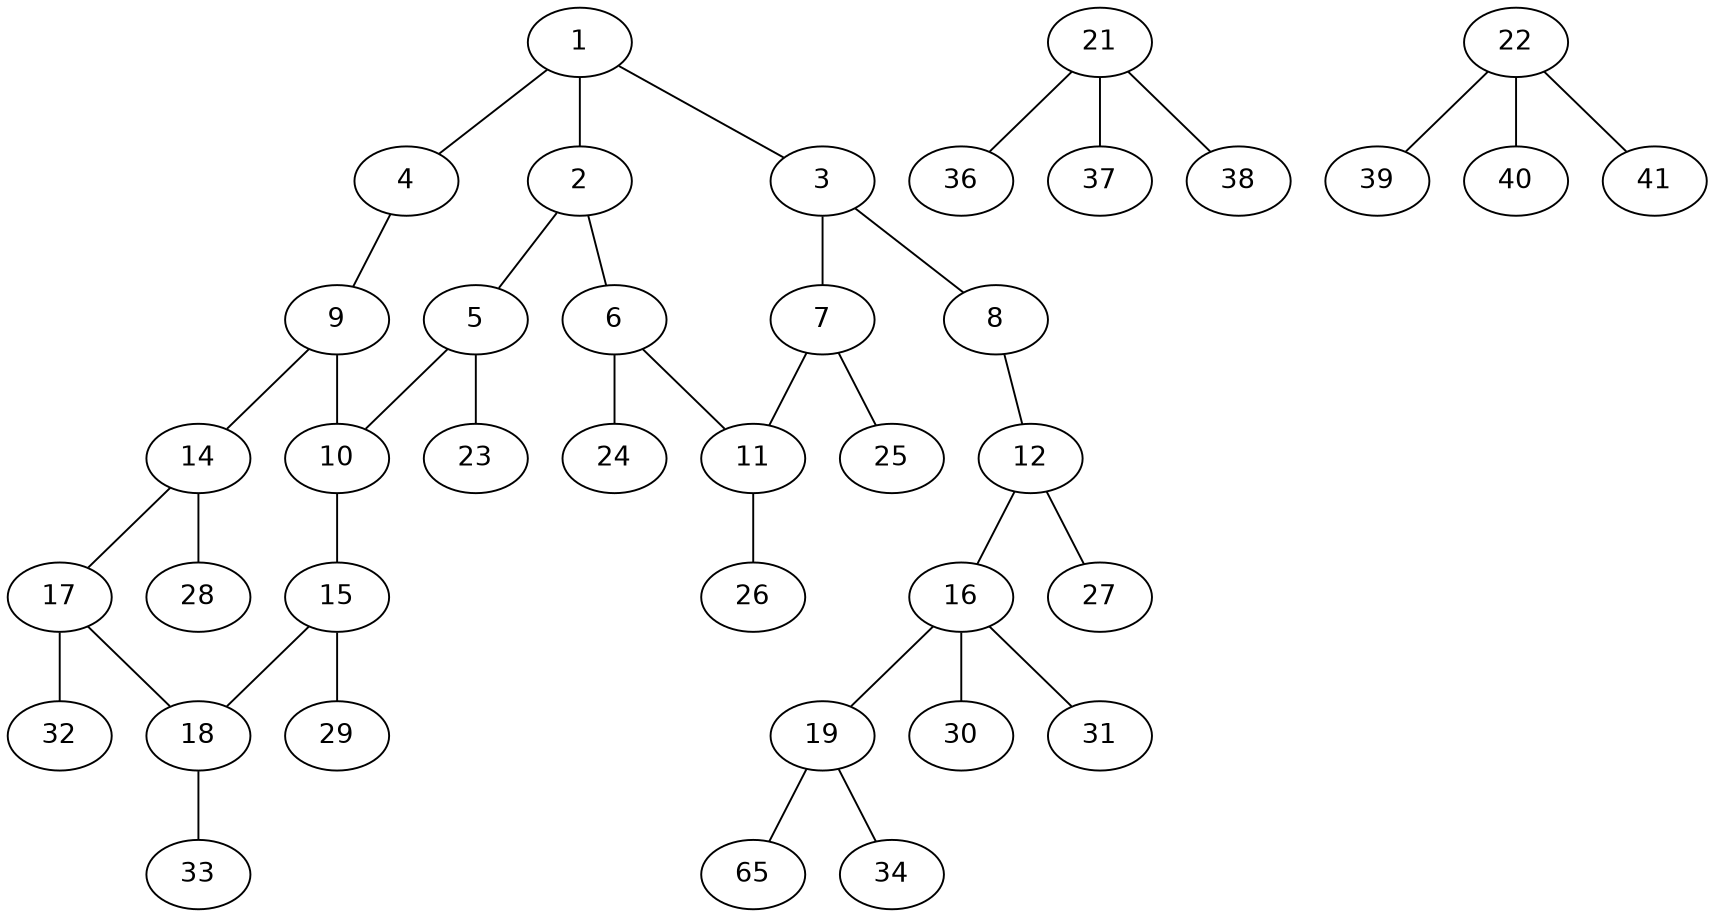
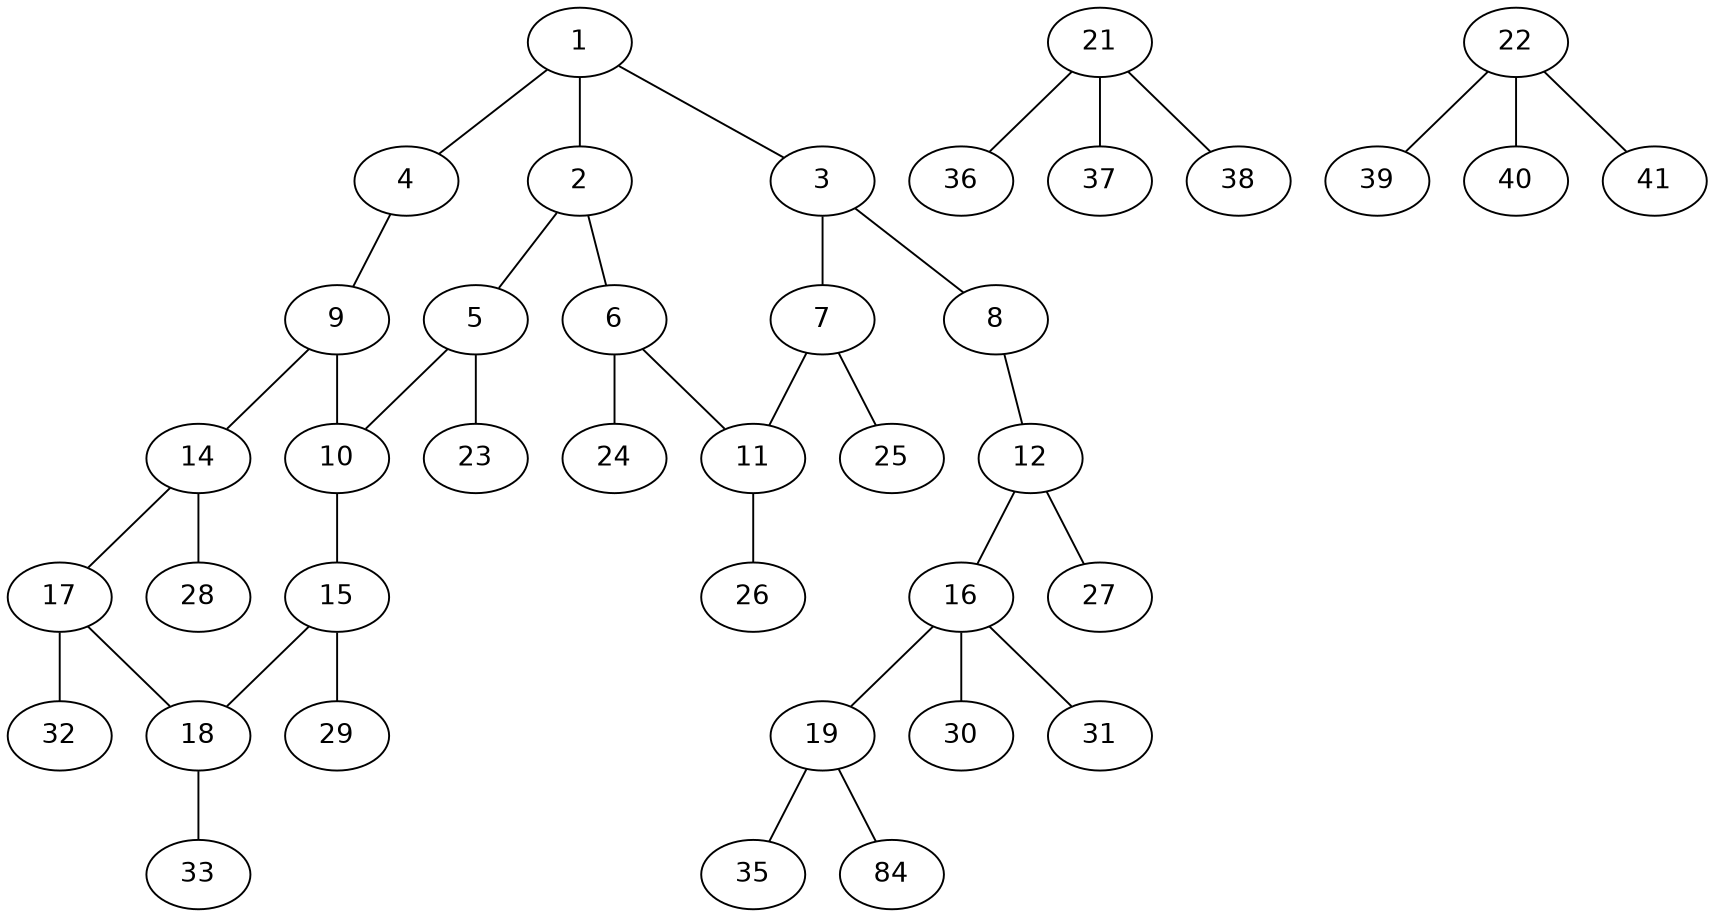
(753, 875) -> (753, 875)
(892, 875) -> (892, 875)
